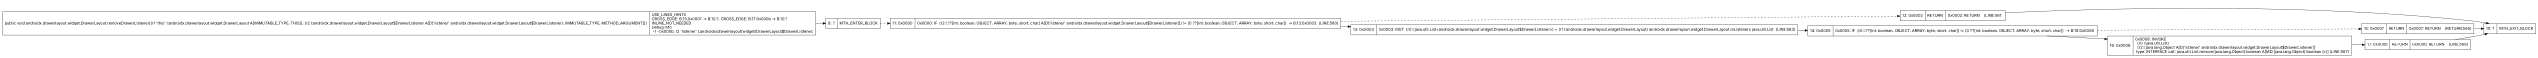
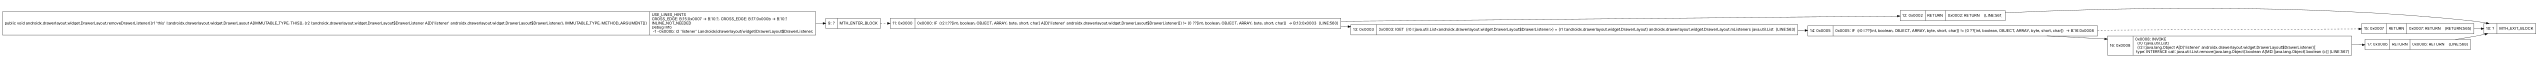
(1619, 19) -> (1619, 19)
